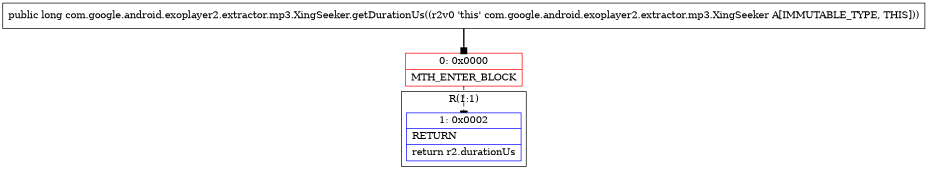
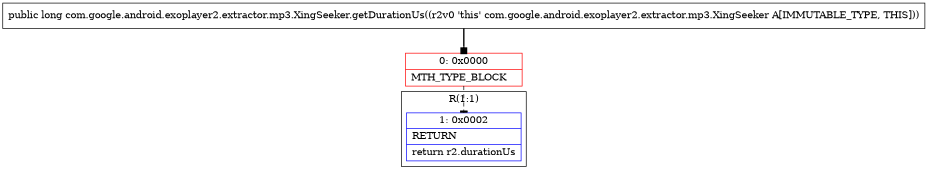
(464, 78) -> (459, 78)
